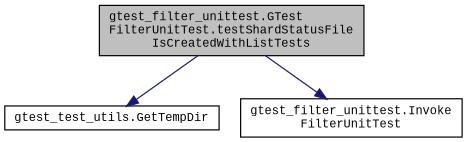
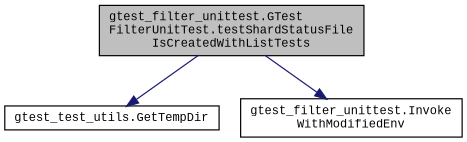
(351, 118) -> (351, 118)
